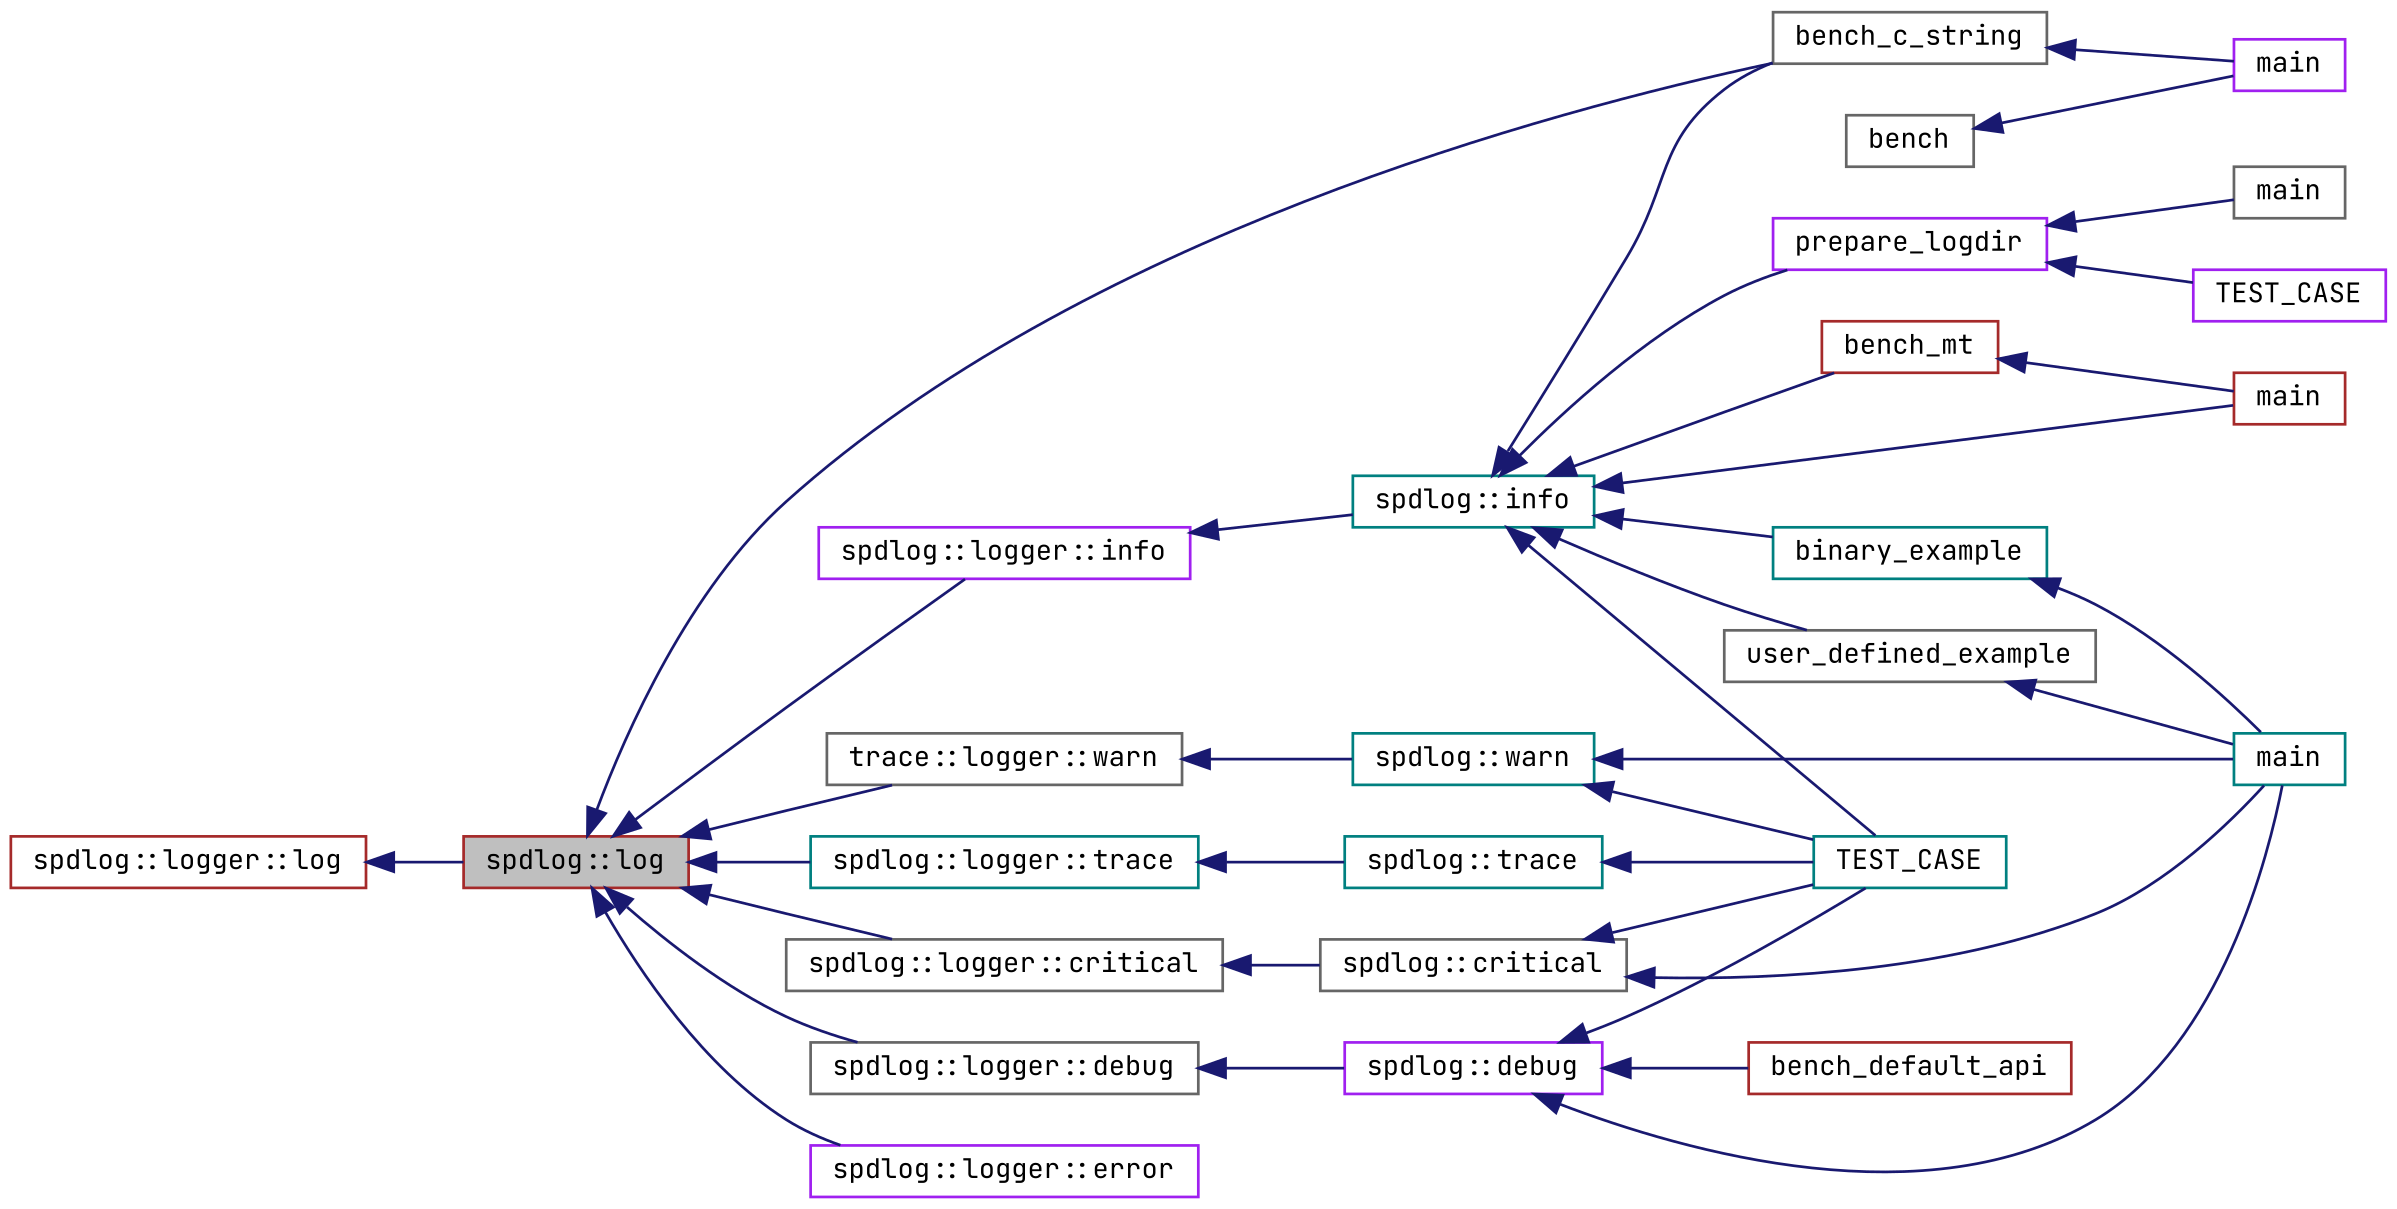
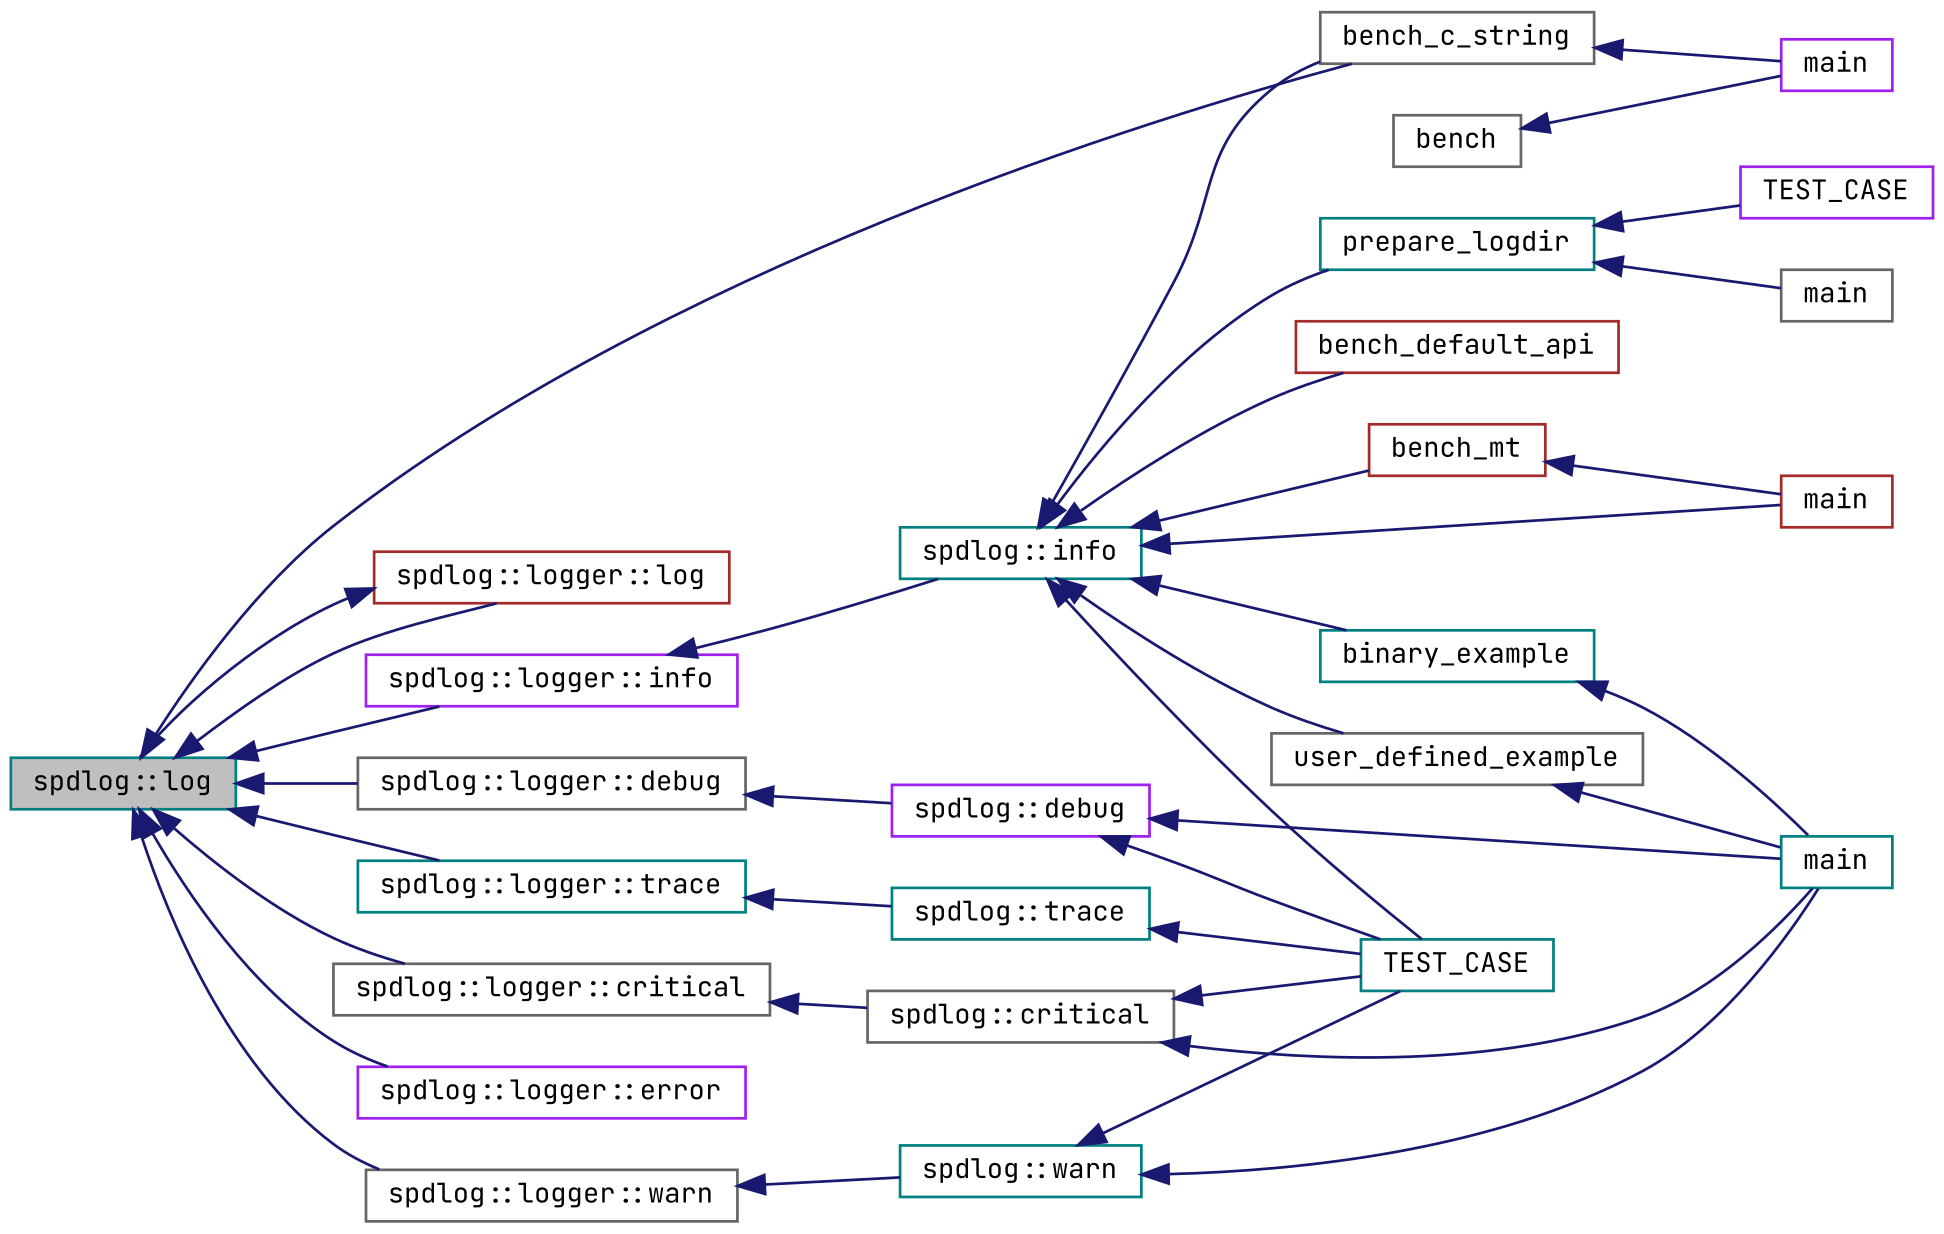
(1910, 244) -> (1457, 244)
none -> (337, 652)
(1004, 759) -> (552, 1196)
(576, 862) -> (123, 784)
(1689, 1068) -> (1207, 431)
